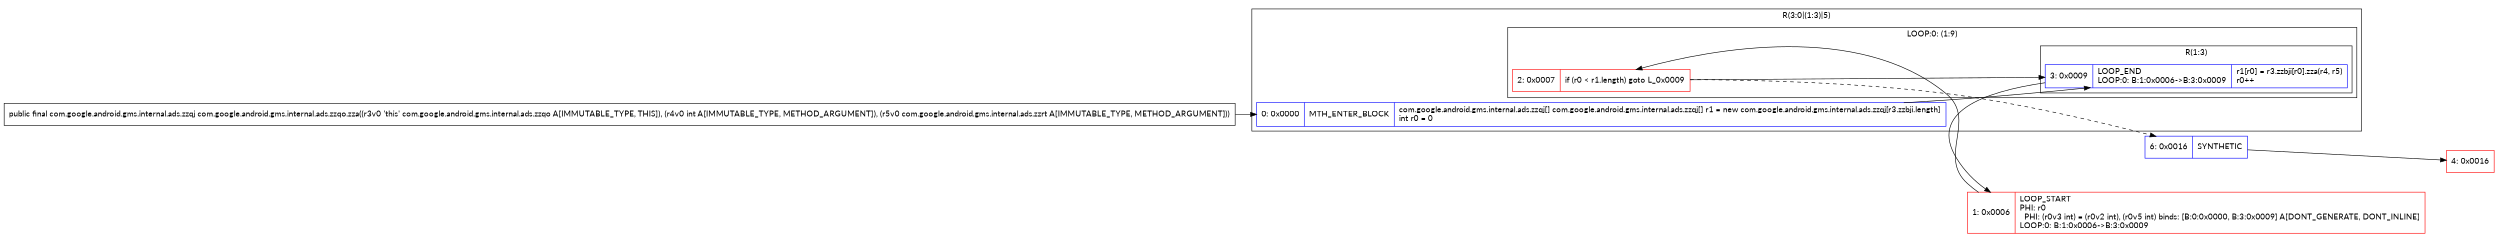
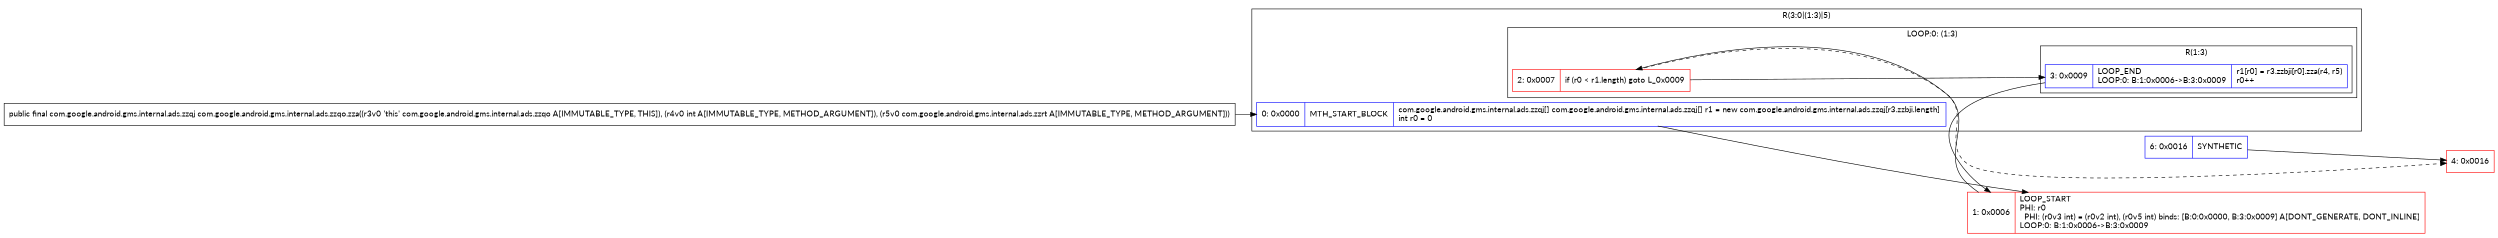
(1932, 34) -> (1932, 34)
(1922, 91) -> (2005, 173)
(2021, 94) -> (1839, 161)
(1349, 114) -> (1349, 114)
